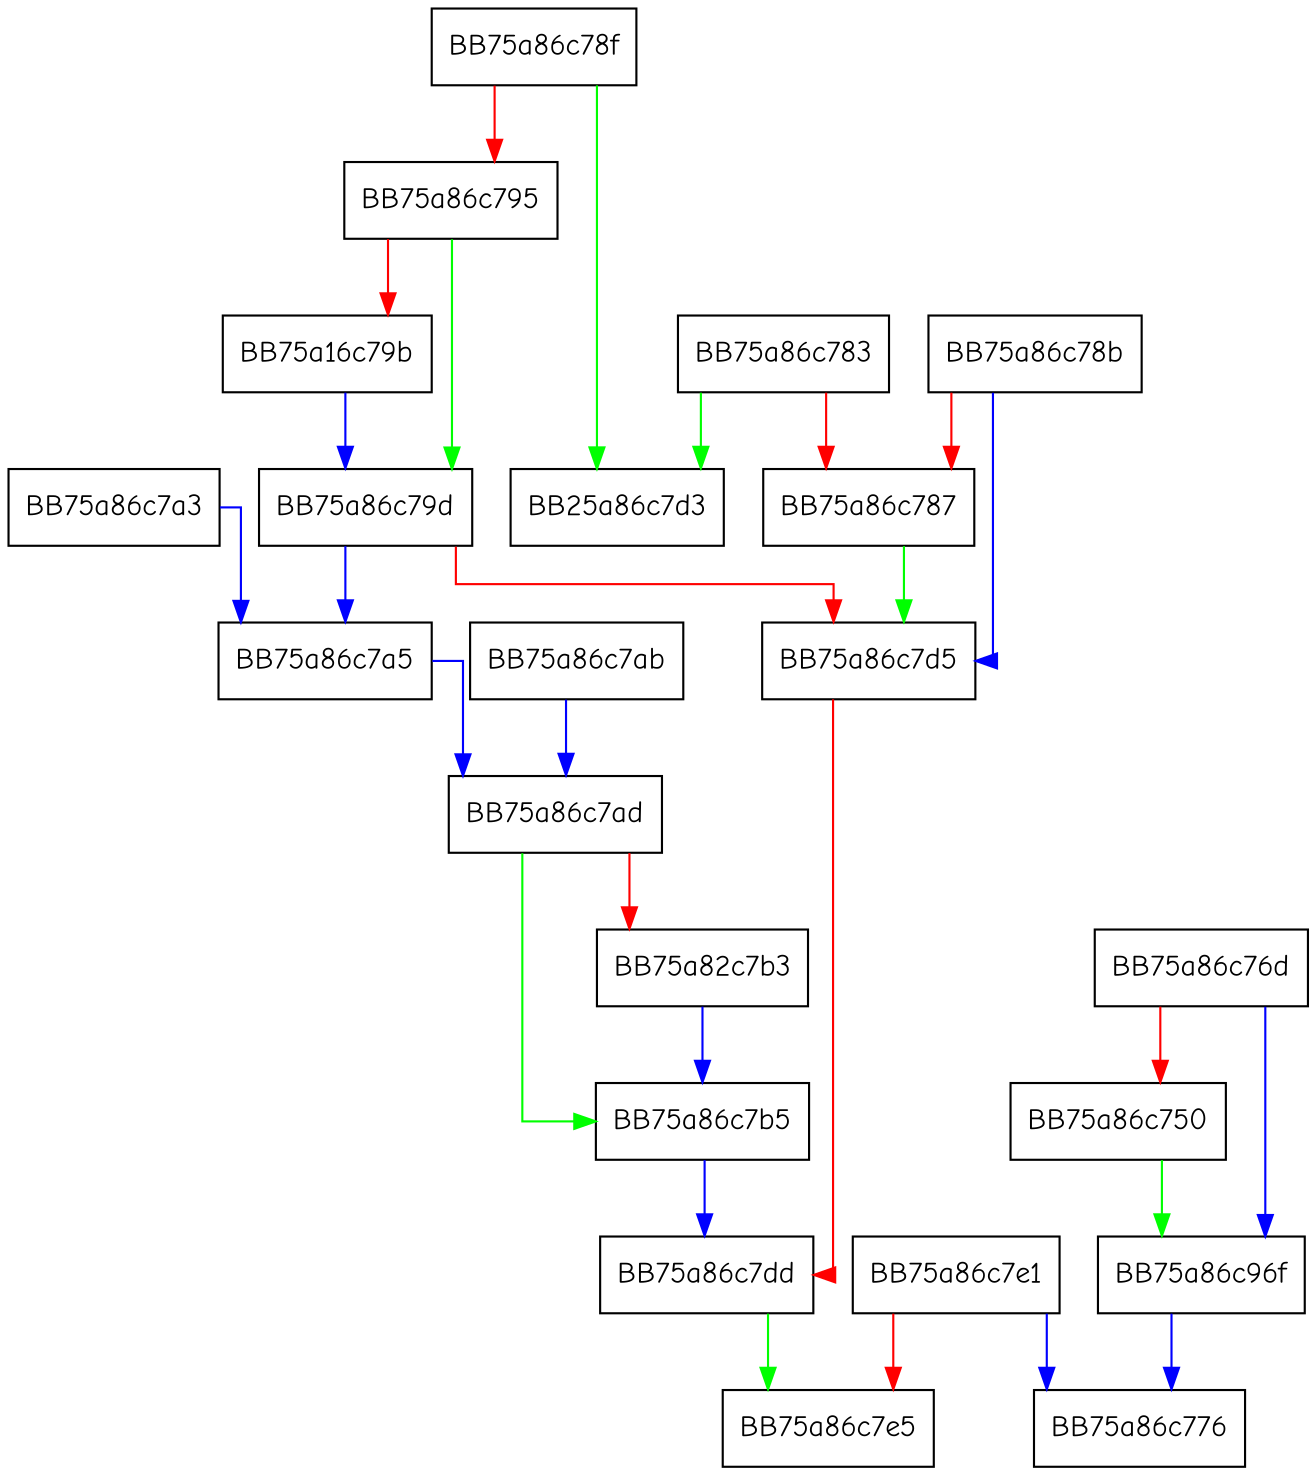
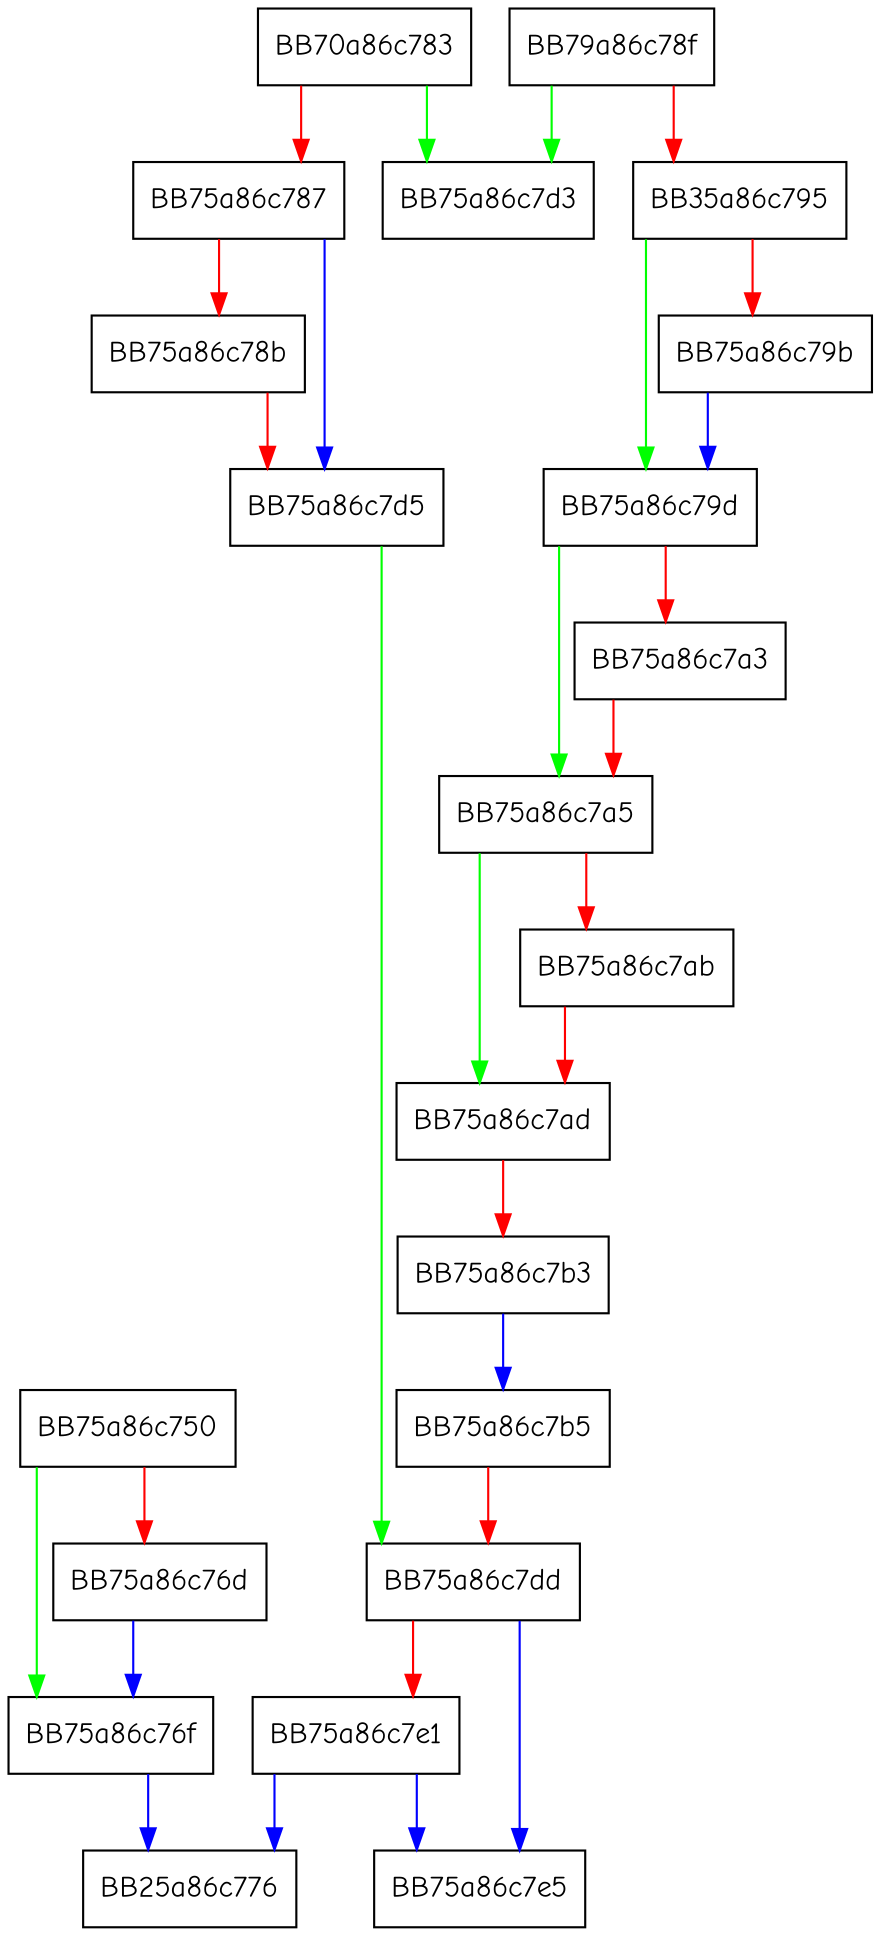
(534, 47) -> (612, 47)
(451, 200) -> (740, 200)
(327, 354) -> (765, 354)
(783, 354) -> (365, 47)
(951, 420) -> (219, 266)
(617, 507) -> (488, 200)
(993, 528) -> (268, 420)
(241, 544) -> (613, 727)
(345, 573) -> (559, 650)
(904, 573) -> (325, 343)
(634, 584) -> (666, 573)
(463, 692) -> (480, 957)
(566, 727) -> (565, 1034)
none -> (586, 880)
(702, 968) -> (503, 1275)
(833, 988) -> (382, 1034)
(522, 1013) -> none
(1160, 1034) -> (144, 1494)
(705, 1187) -> (488, 1494)
(1201, 1275) -> (111, 1735)
(768, 1341) -> (520, 1725)
(893, 1341) -> (417, 1801)
(1140, 1428) -> (190, 1889)
none -> (413, 1648)
